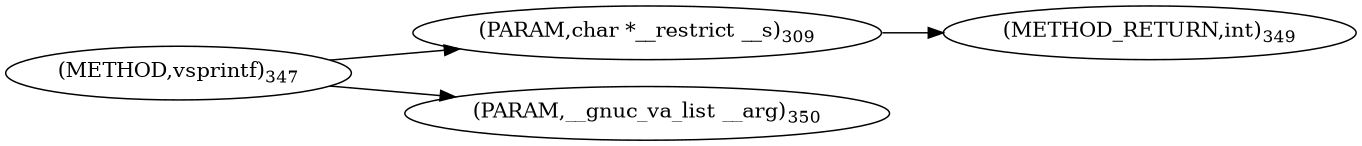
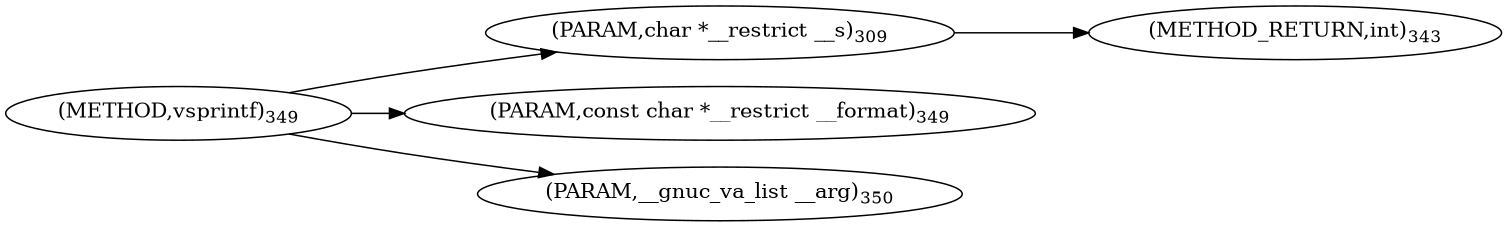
(1280, 31) -> (1425, 31)
(282, 71) -> (282, 111)
none -> (720, 113)
